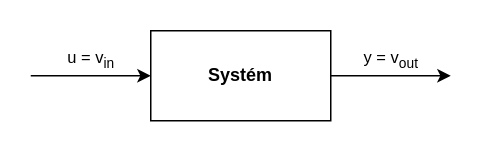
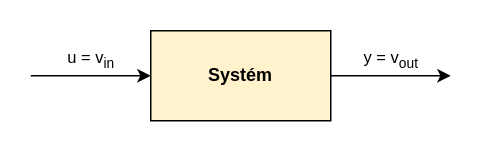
(241, 76) -> (241, 76)
